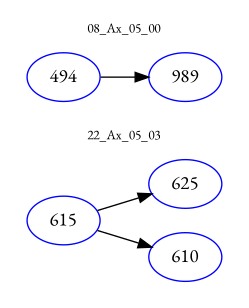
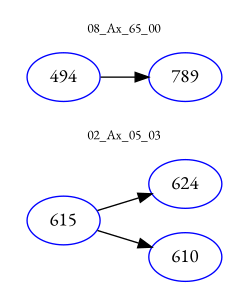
(124, 29) -> (124, 29)
(185, 77) -> (185, 77)
(124, 136) -> (124, 136)
(185, 184) -> (185, 184)
